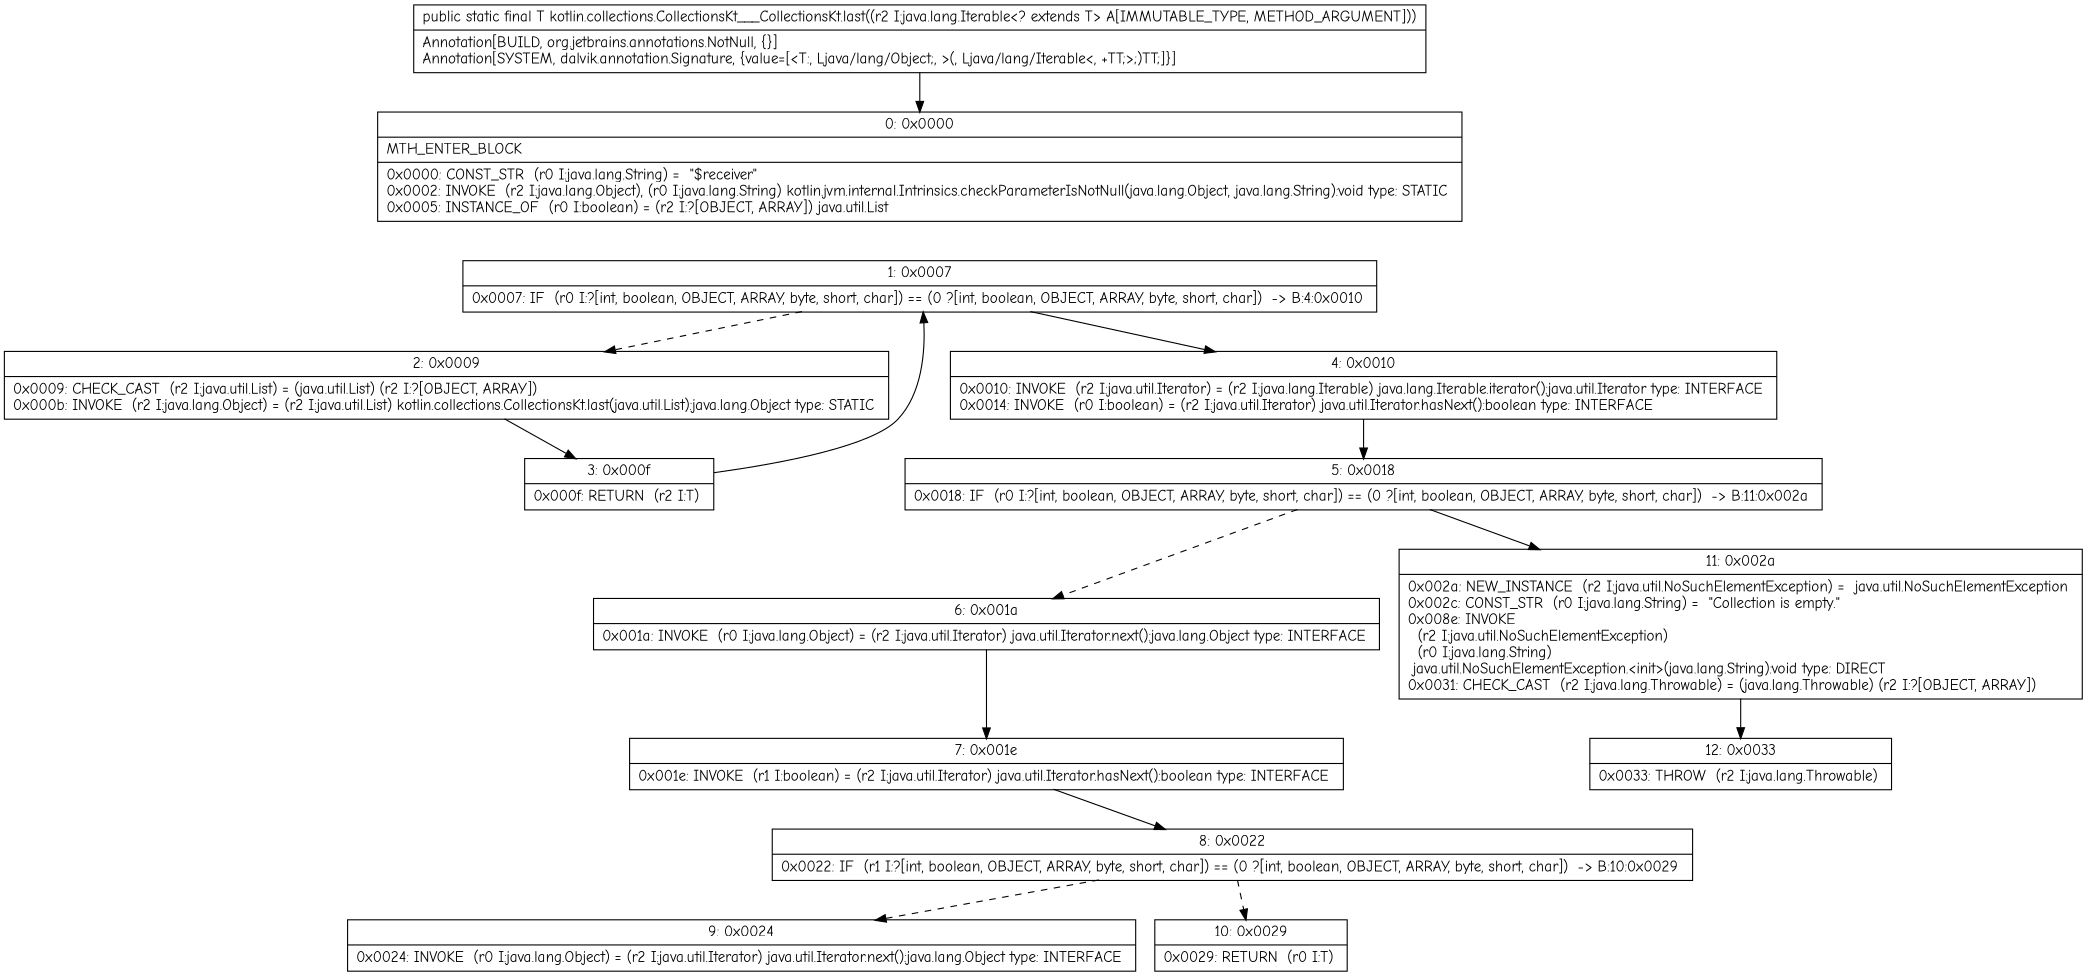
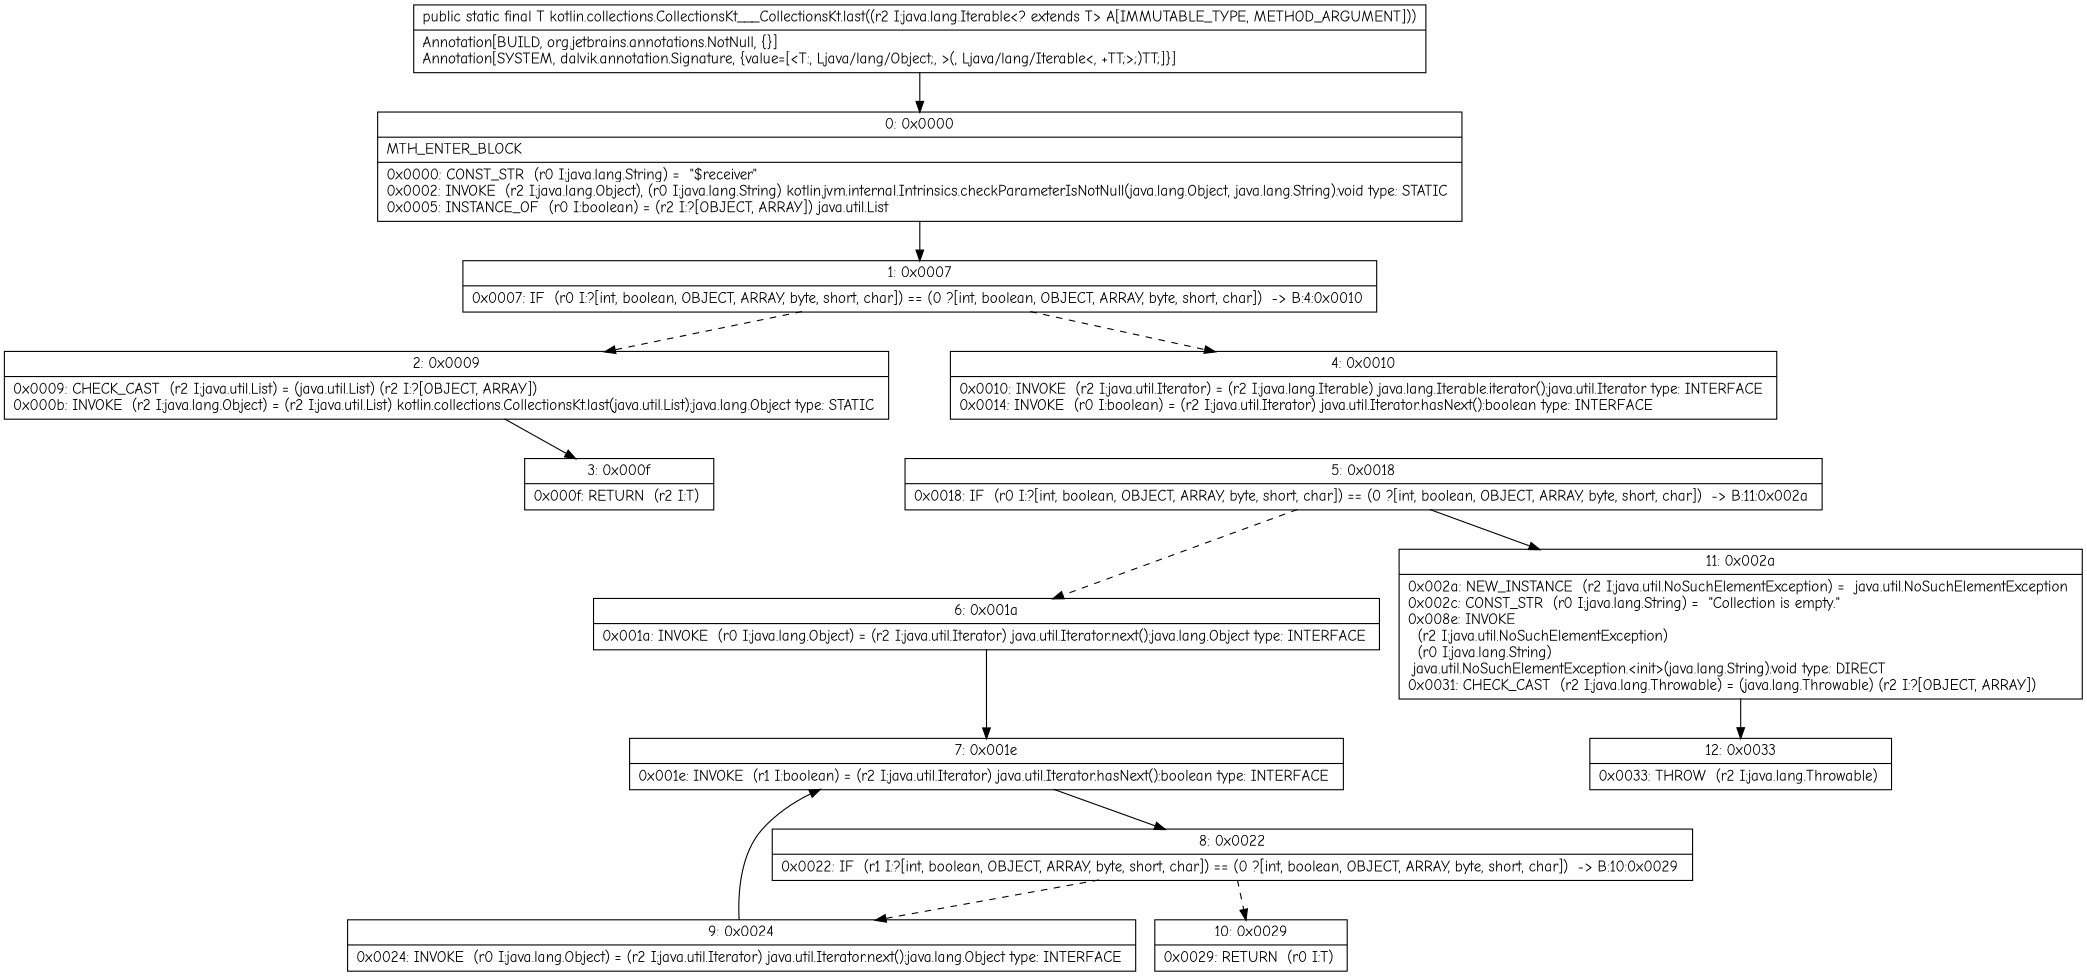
(1118, 331) -> (1118, 331)
(1364, 434) -> none
(858, 441) -> (920, 236)
none -> (752, 844)
